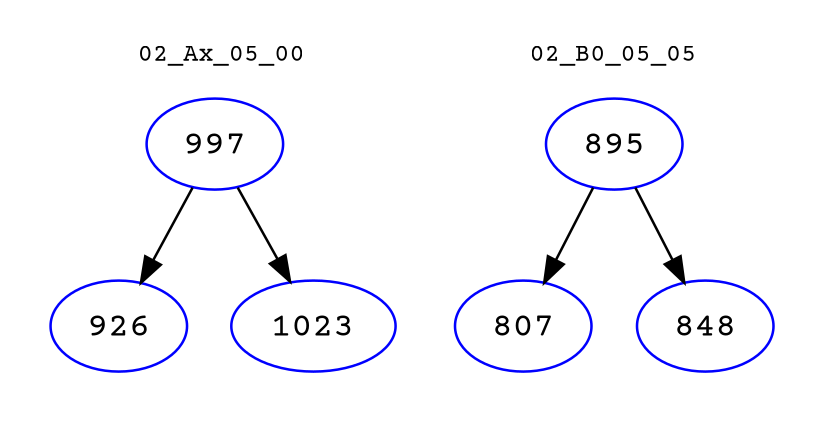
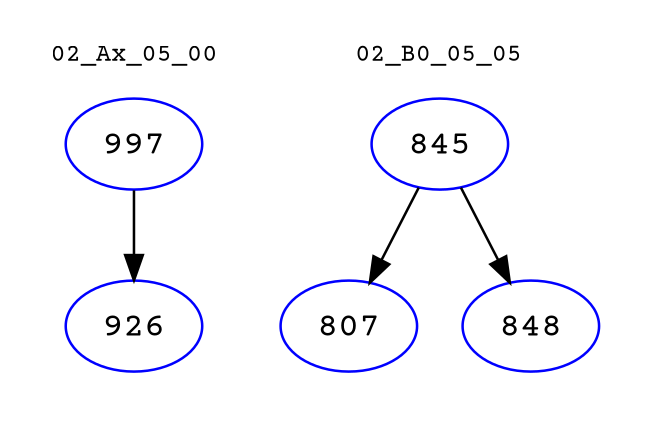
(614, 144) -> (440, 144)
(313, 326) -> none
